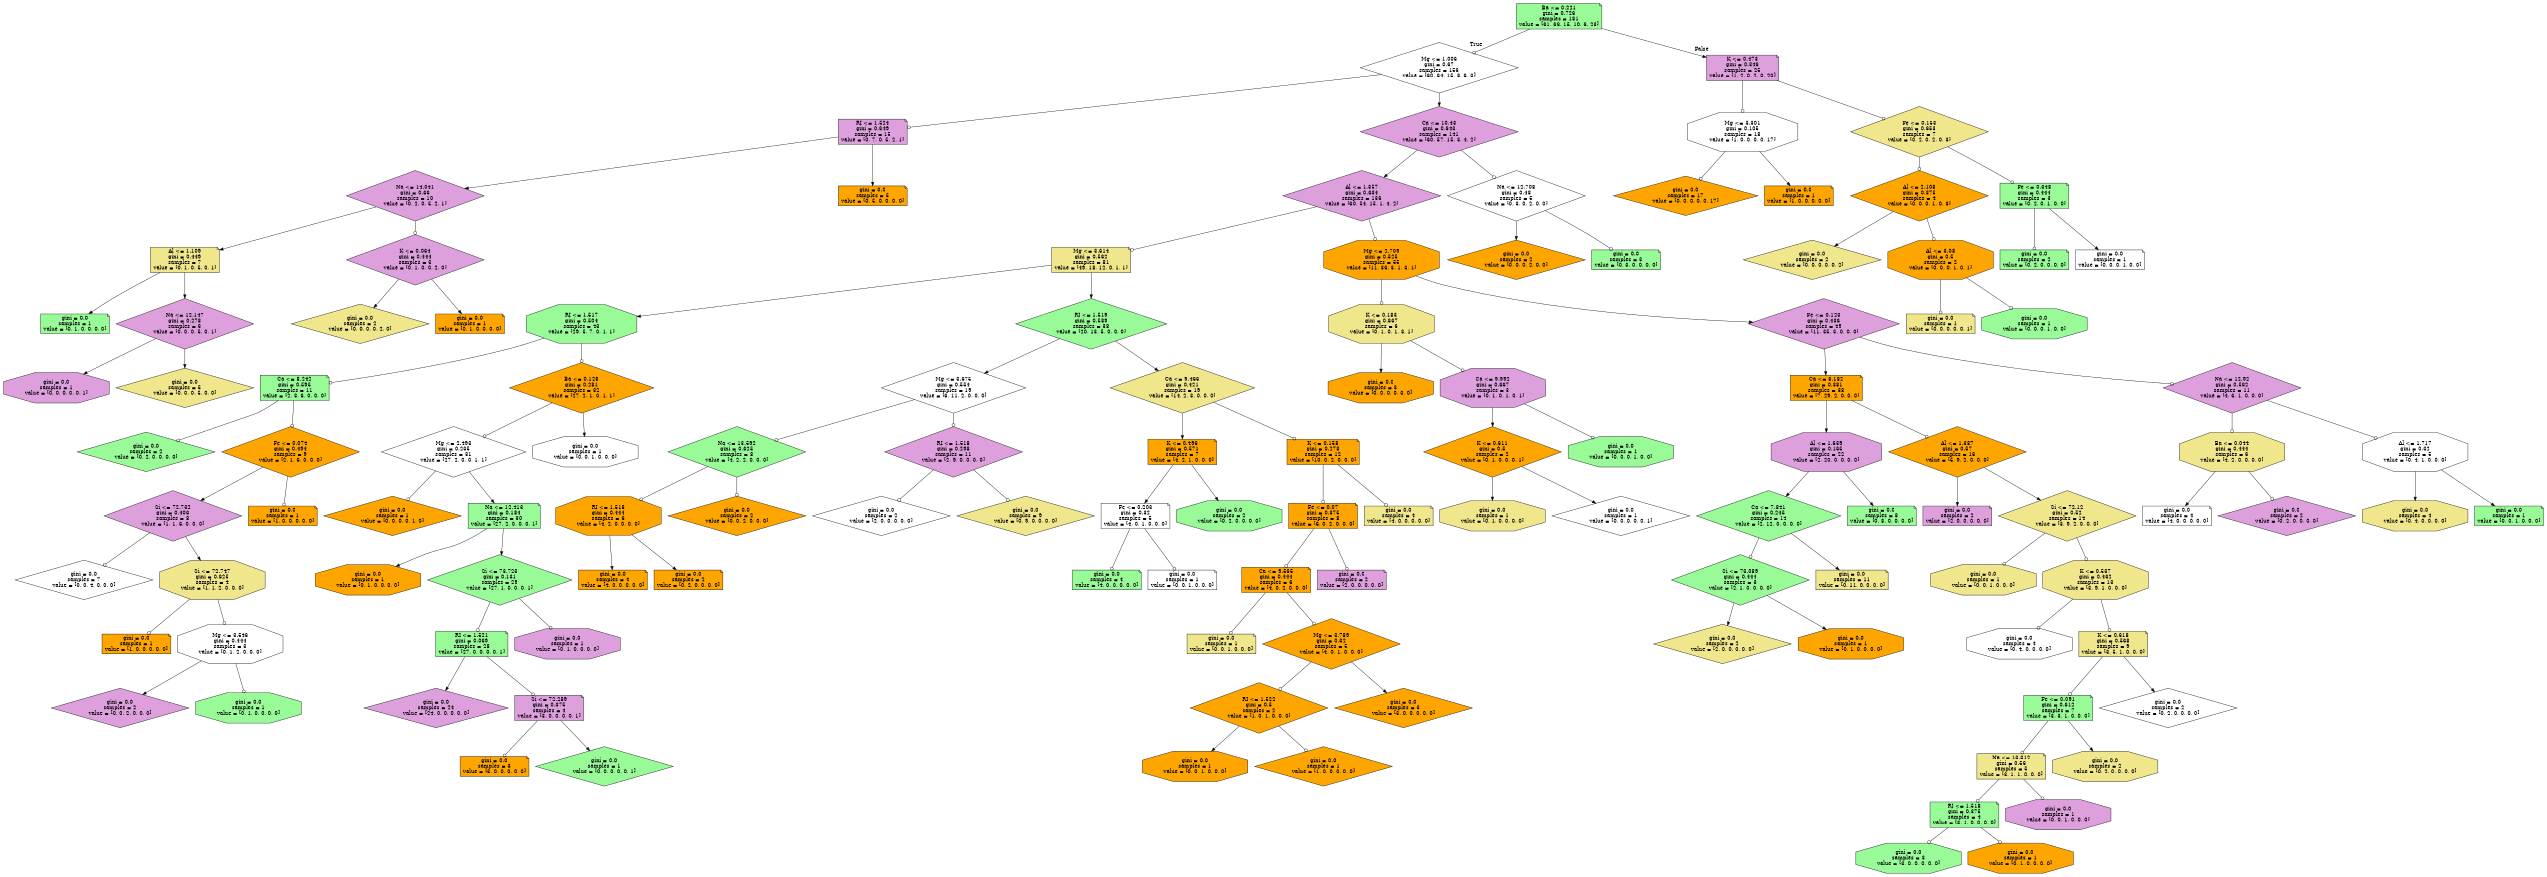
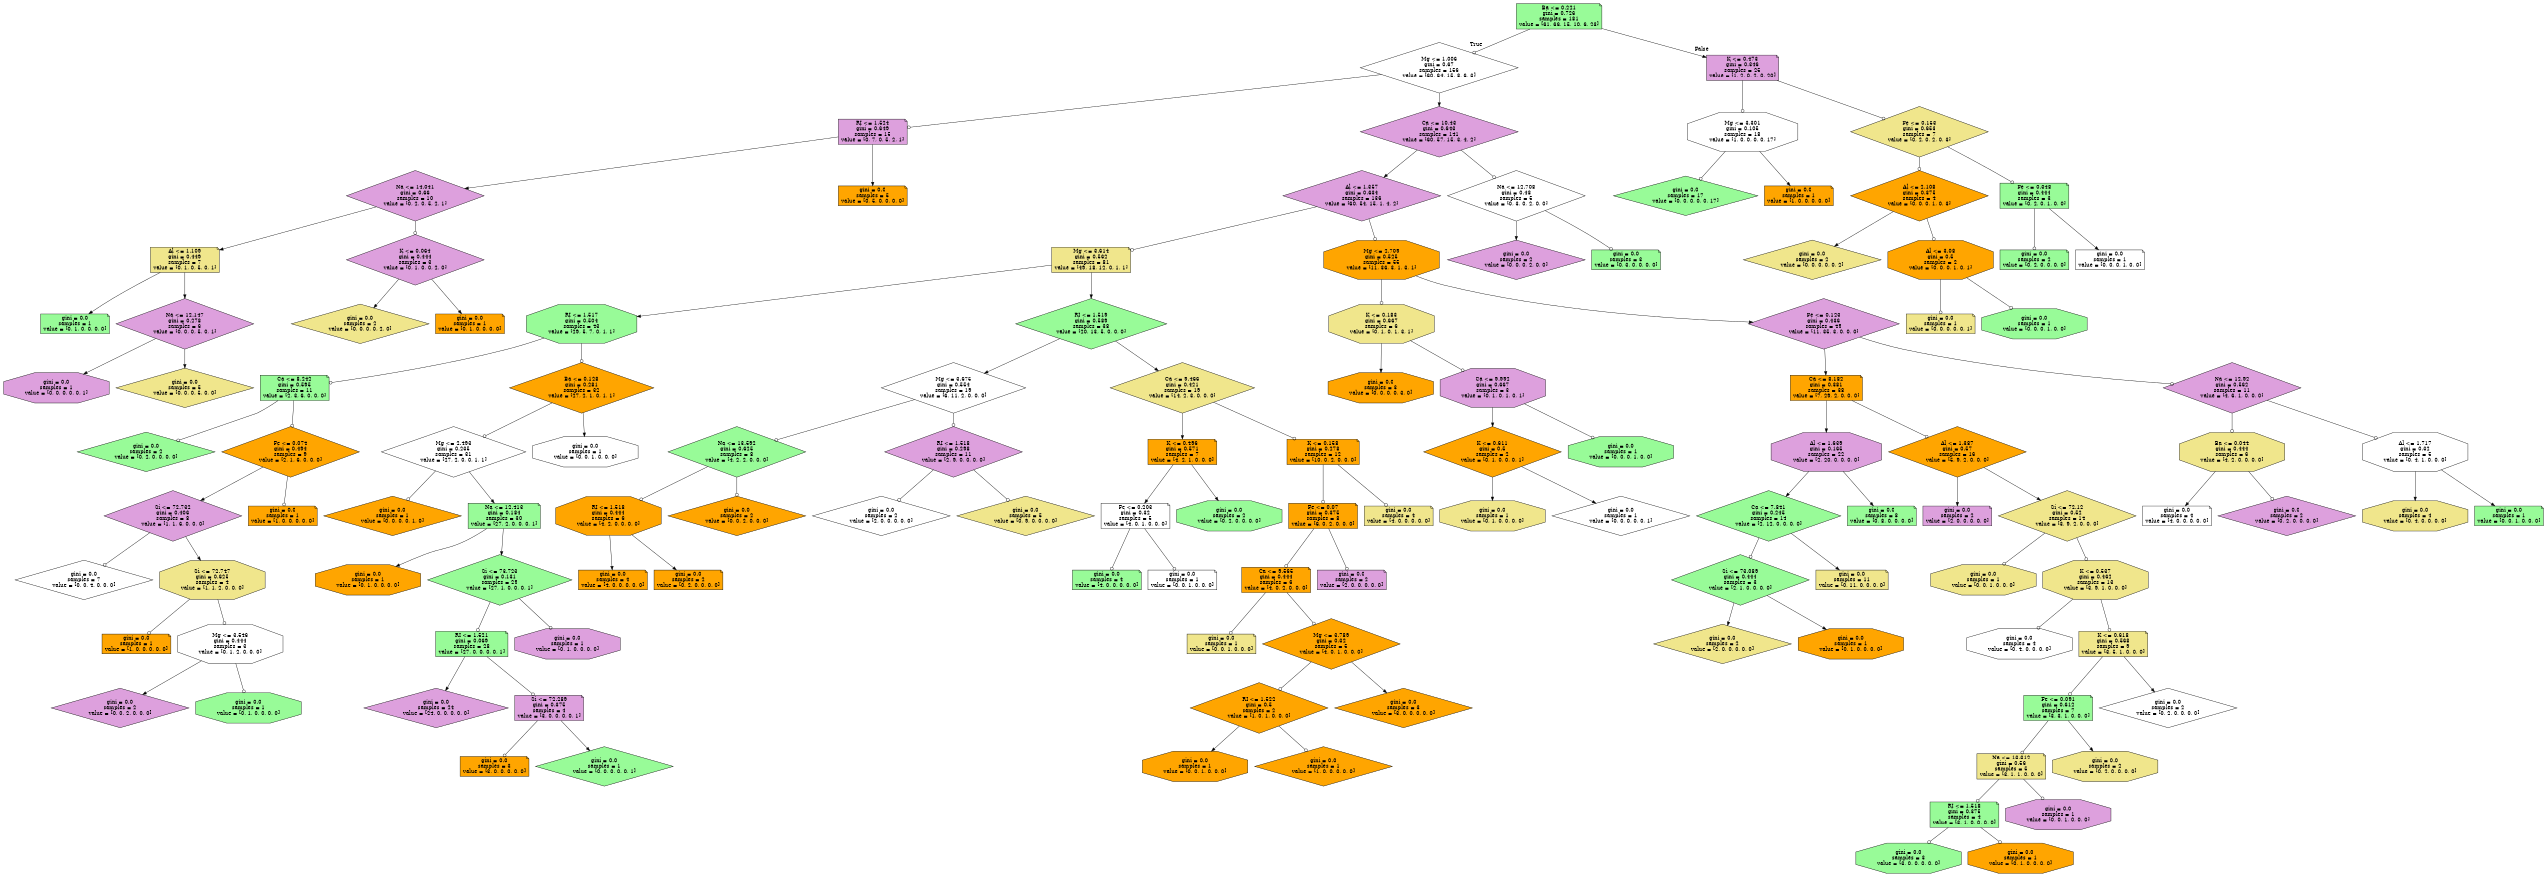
(1686, 196) -> (1686, 196)
(1516, 260) -> (1516, 260)
(1026, 516) -> (1026, 516)
